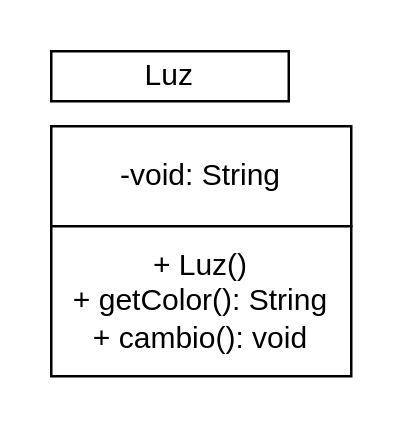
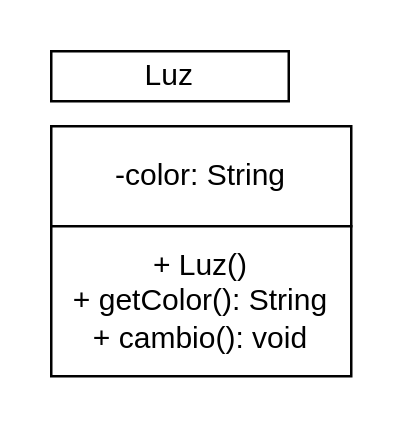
(201, 176) -> (201, 176)
